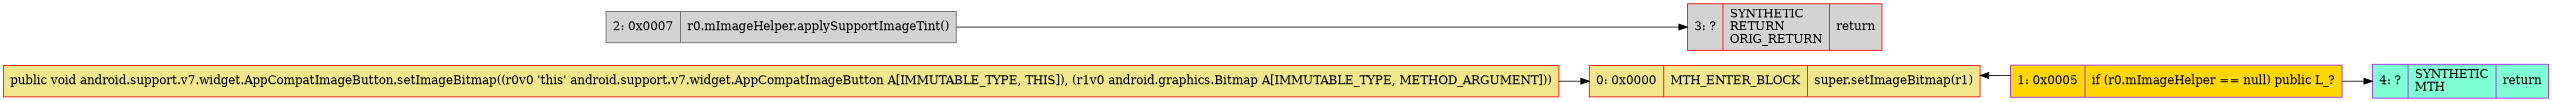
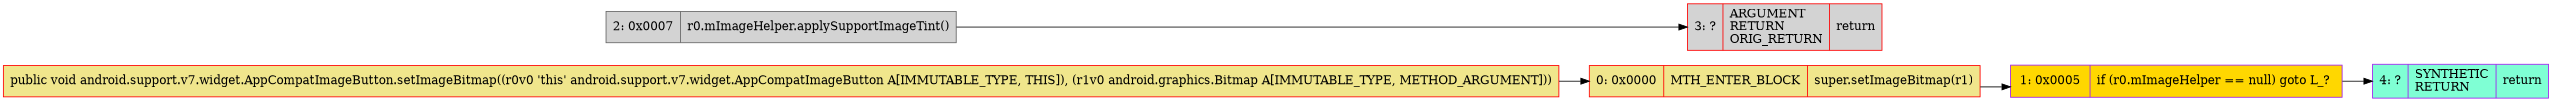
(1767, 14) -> (1768, 14)
(2000, 76) -> (1991, 87)
(2214, 81) -> (2214, 81)
(2430, 87) -> (2442, 87)
